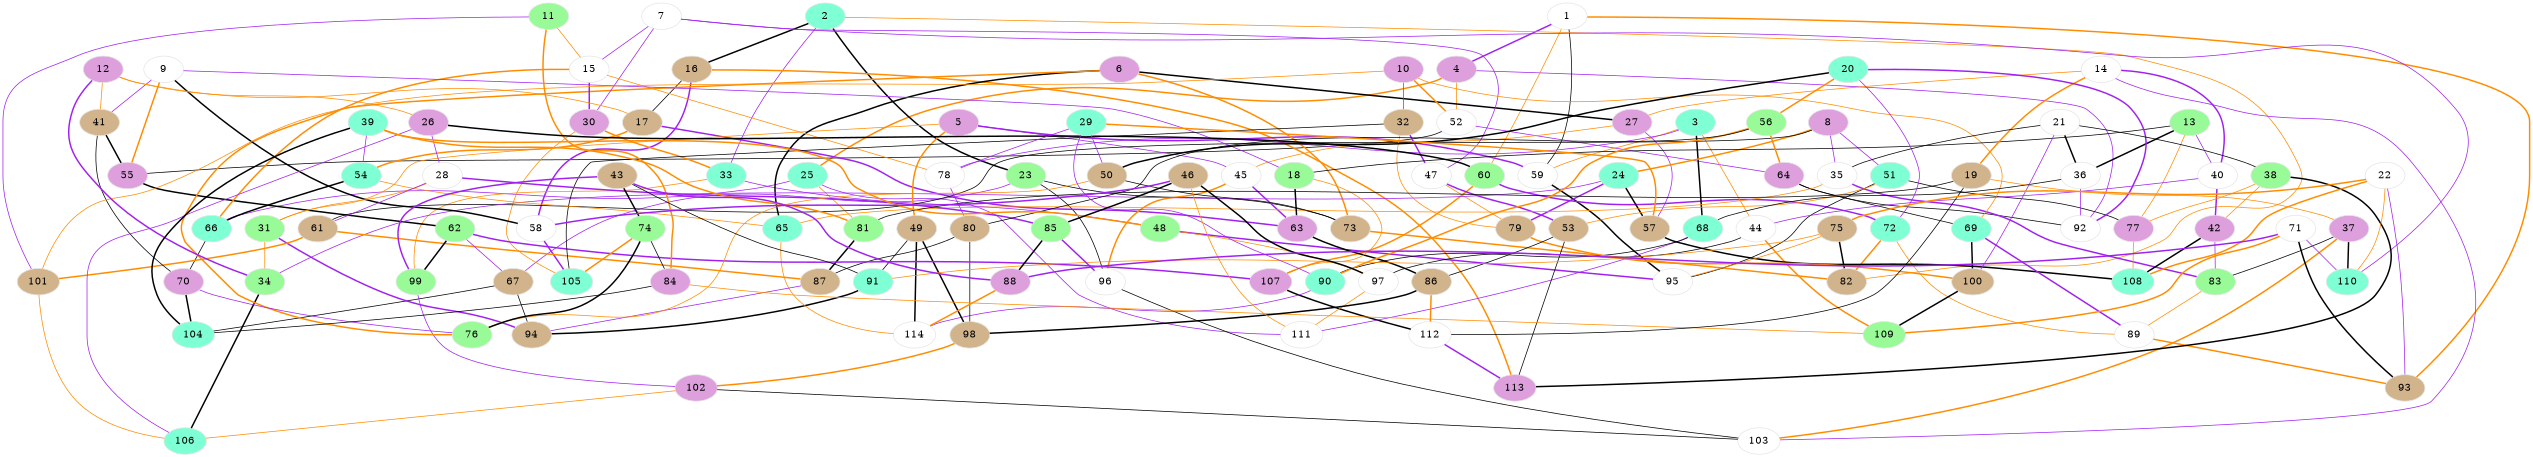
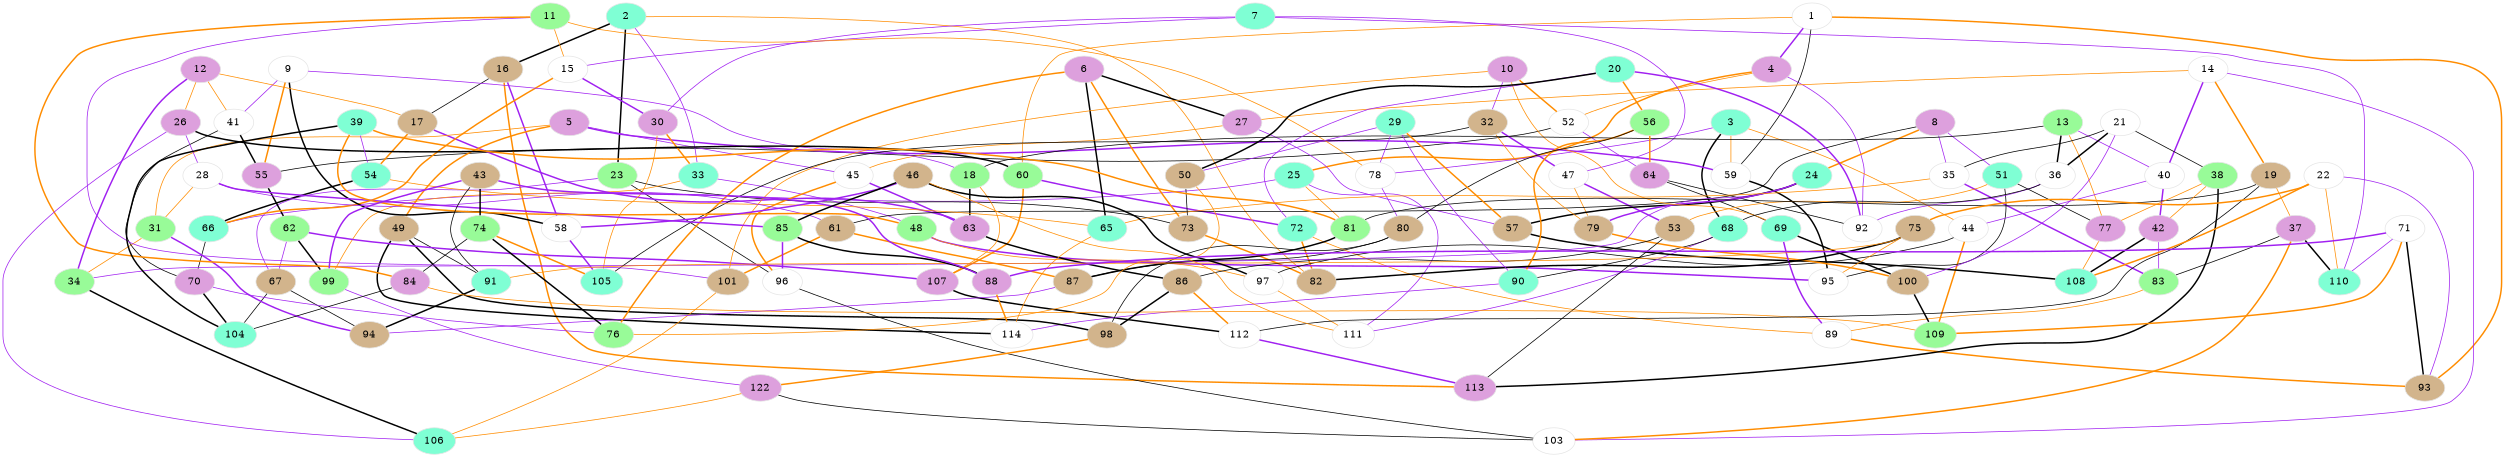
(662, 16) -> (1255, 16)
(100, 122) -> (234, 122)
(767, 122) -> (977, 39)
(696, 388) -> (760, 388)
